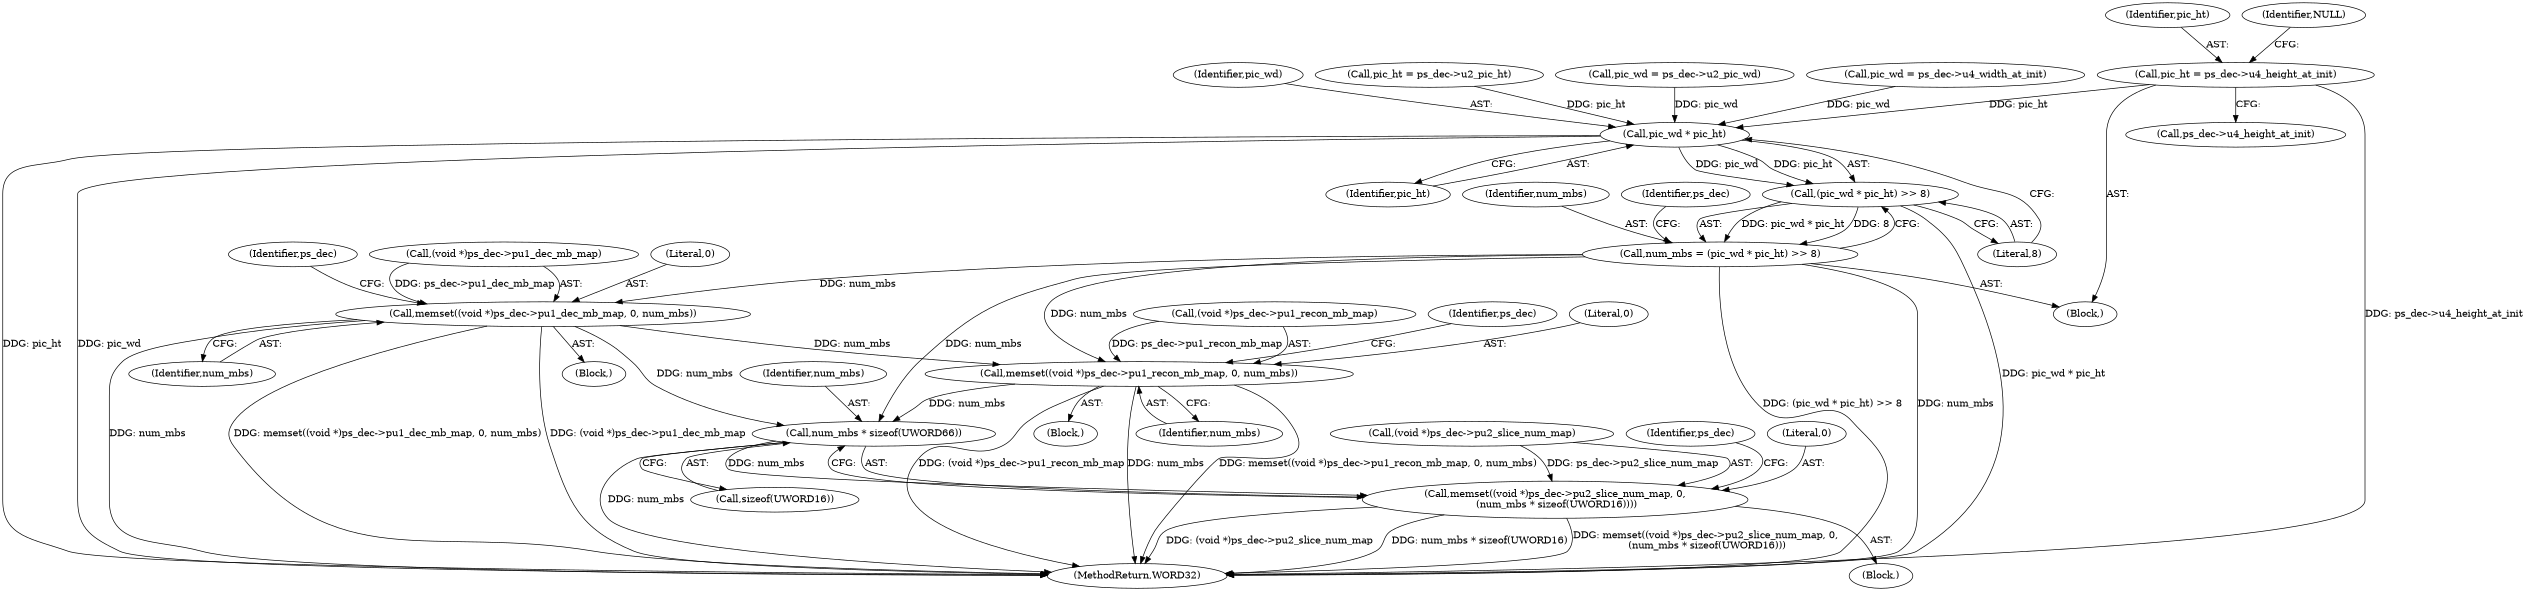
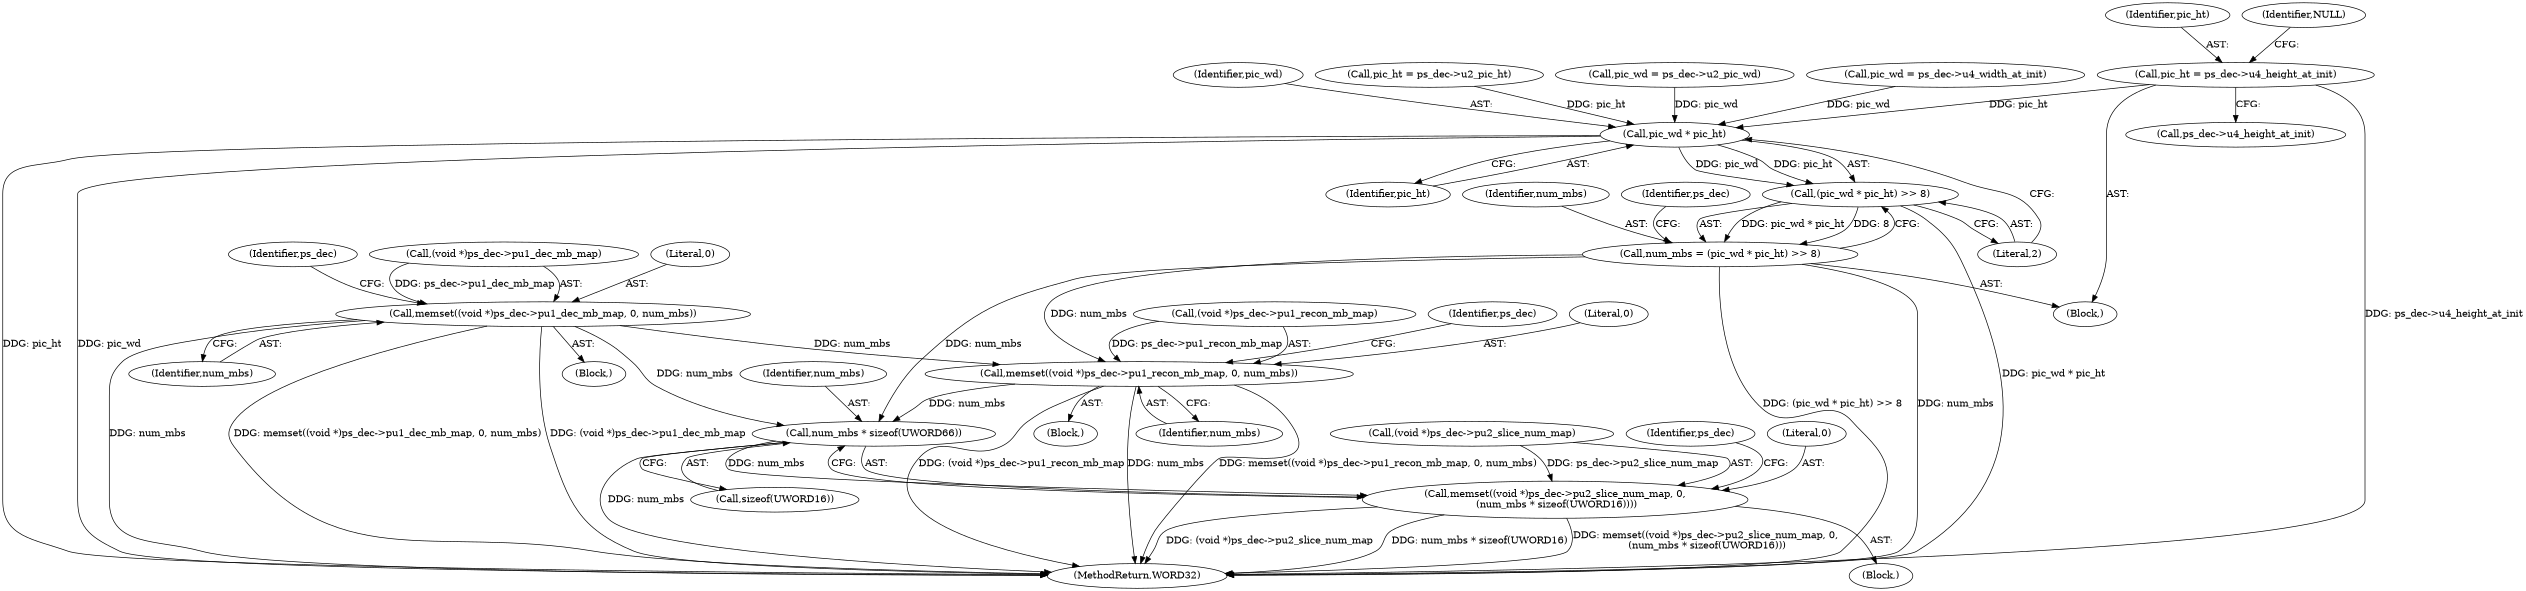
(2017, 254) -> (2017, 254)
(1102, 264) -> none
